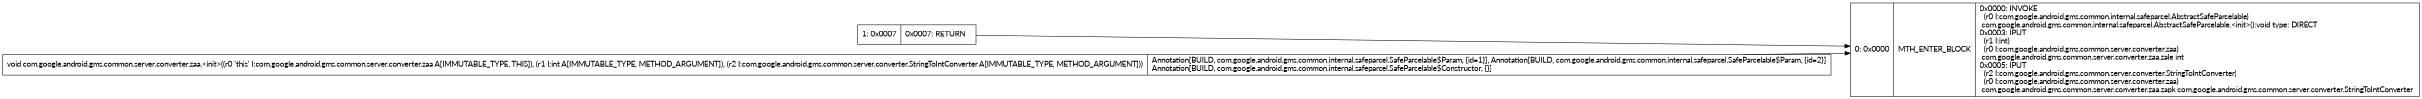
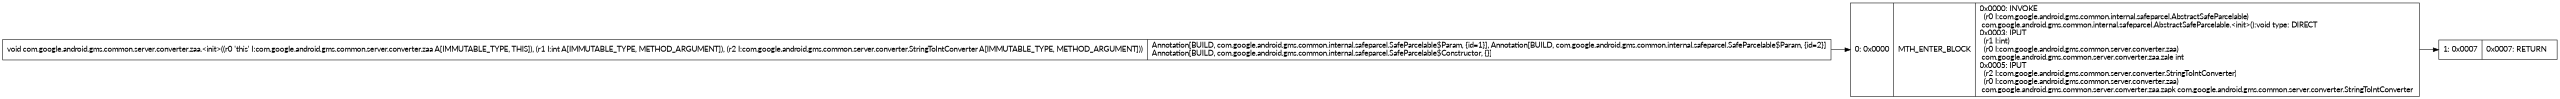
(1410, 41) -> (2426, 50)
